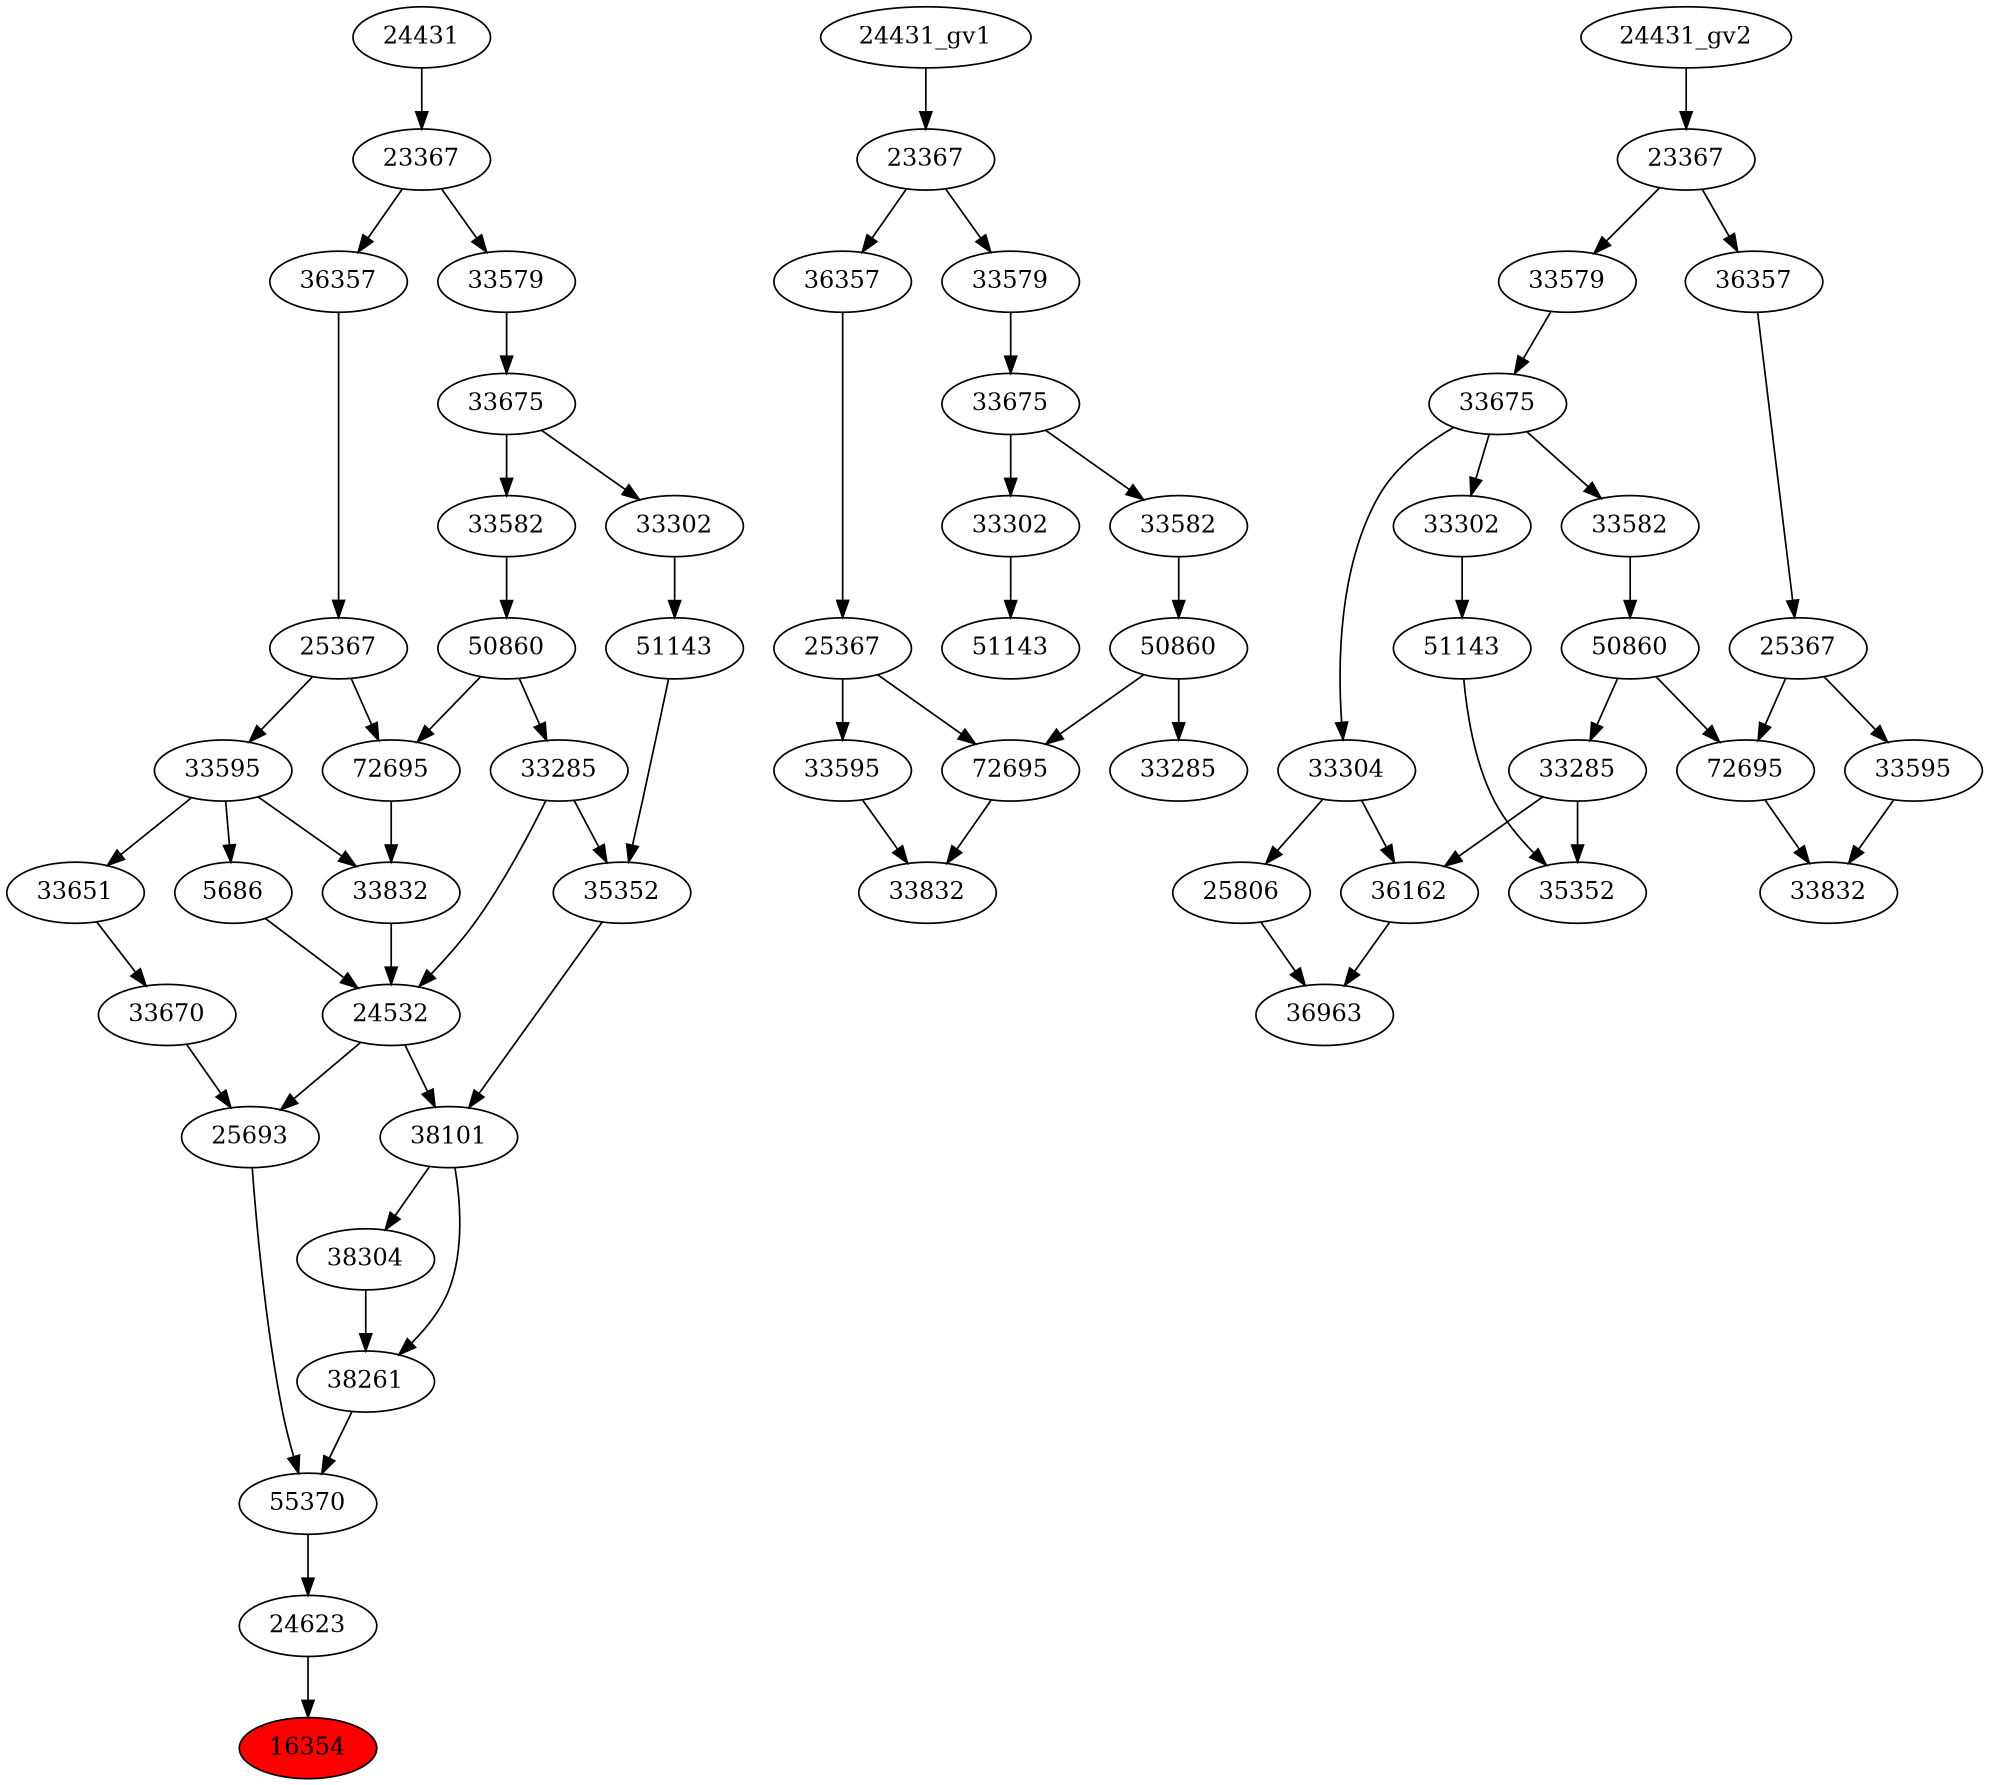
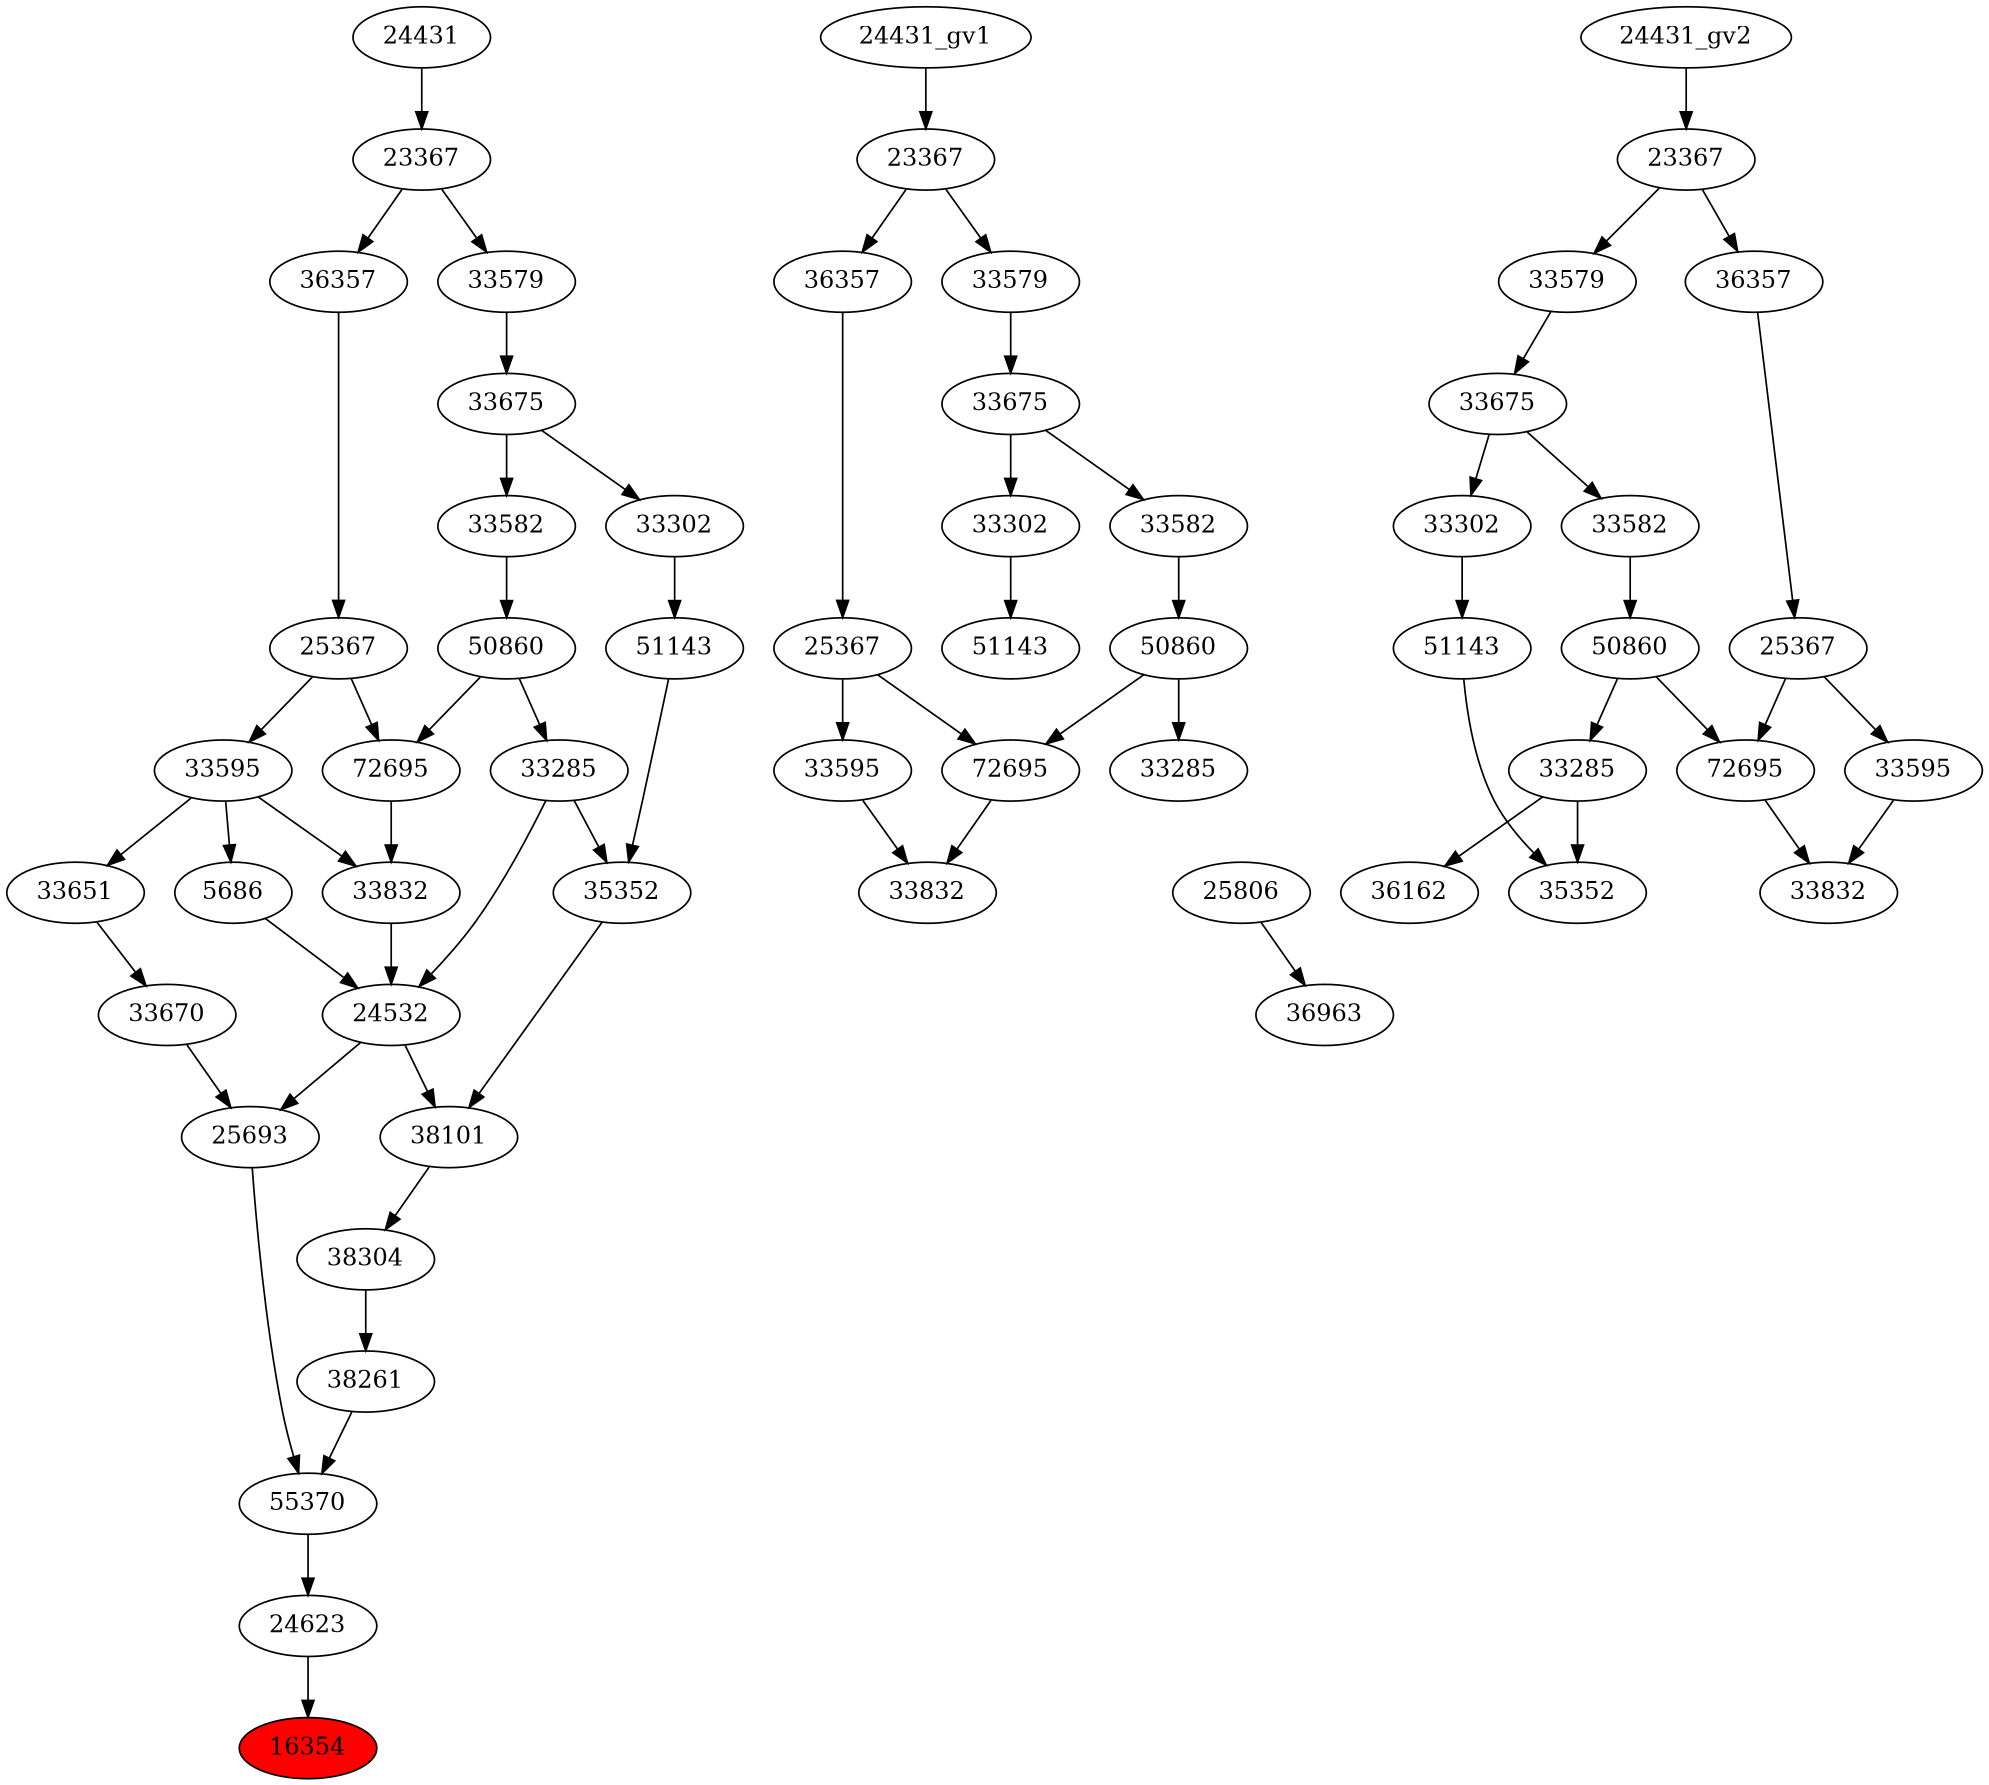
(1347, 771) -> none
(1372, 947) -> none
(457, 1262) -> none
